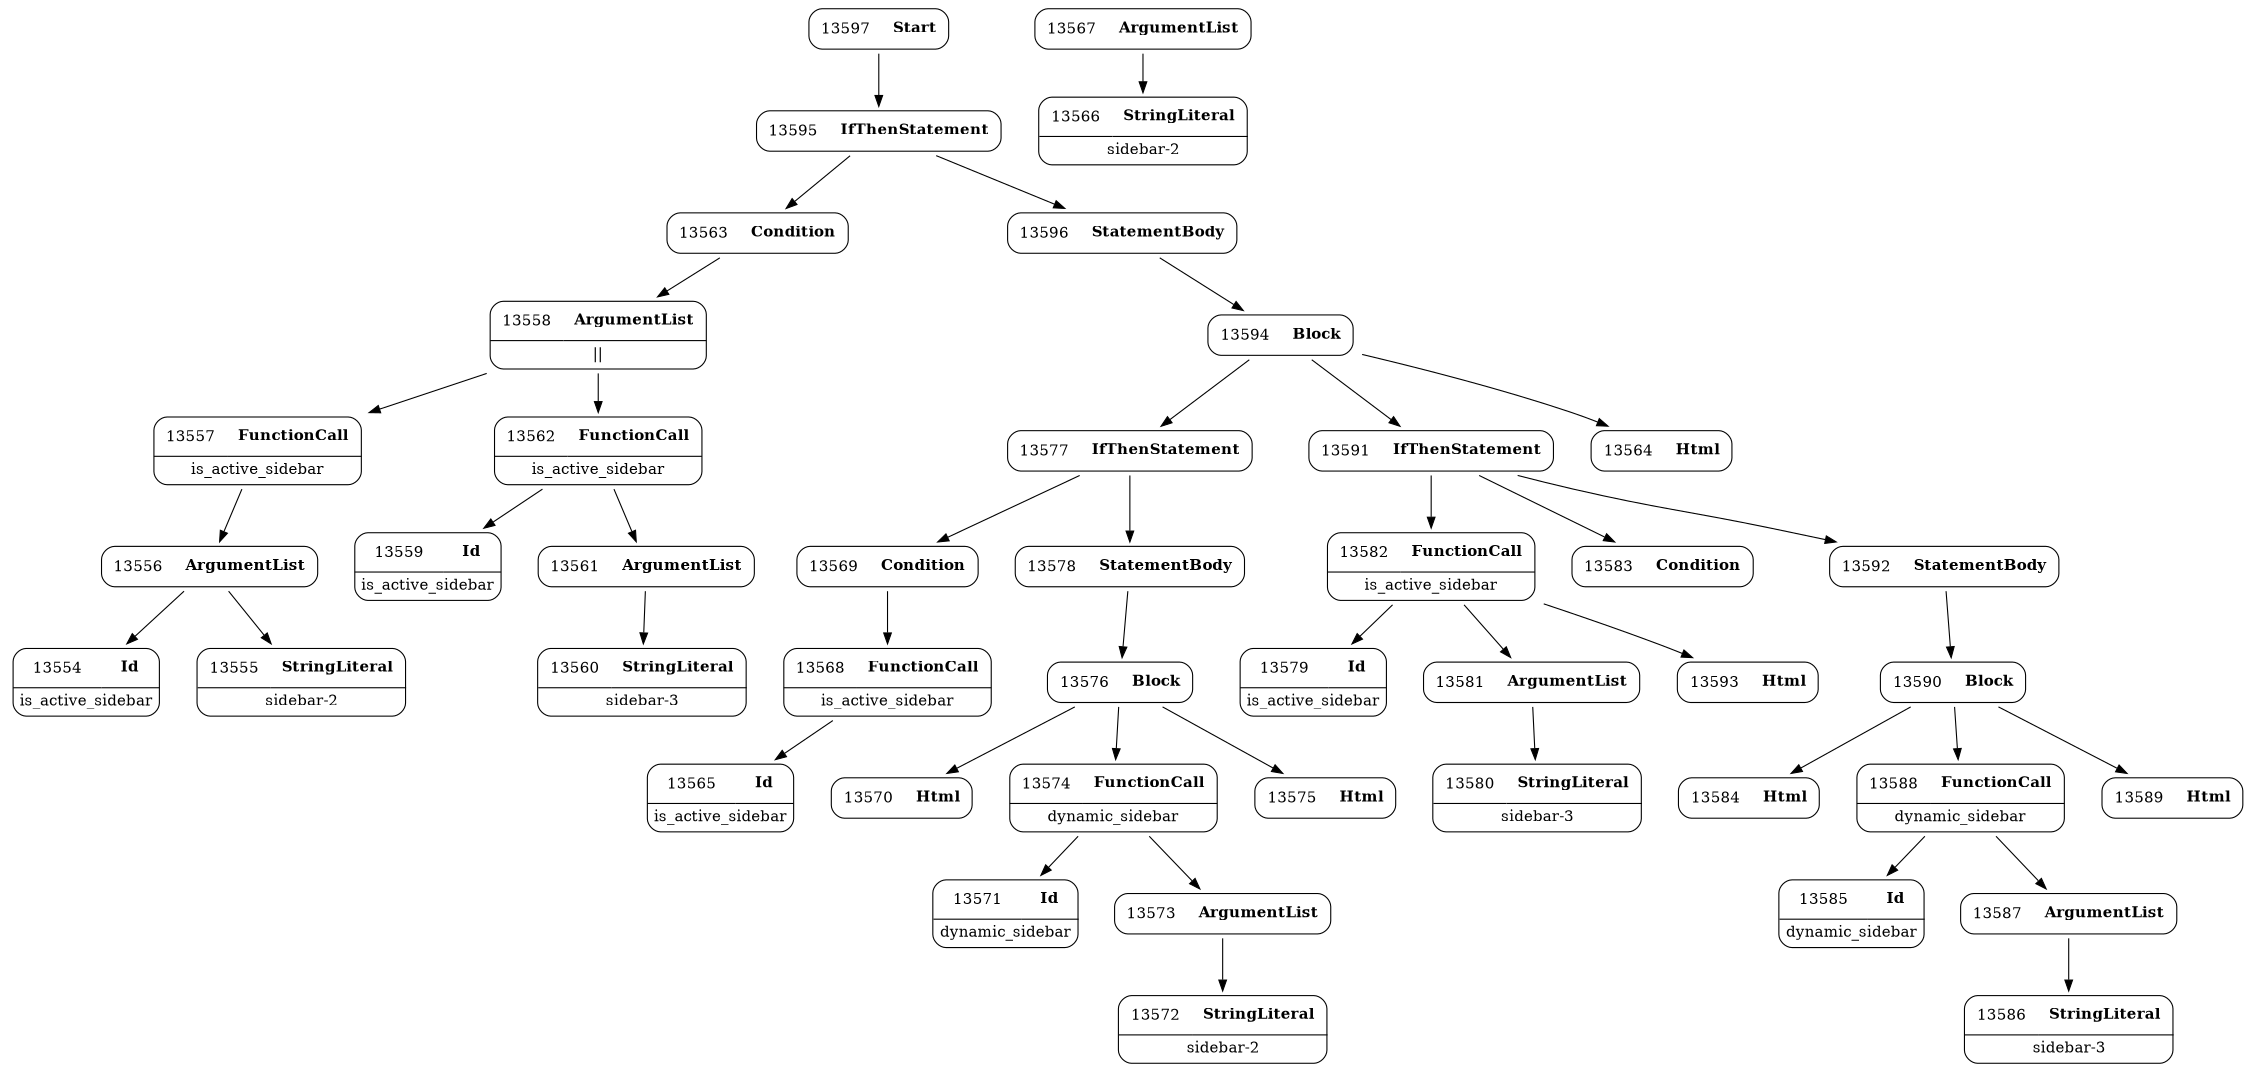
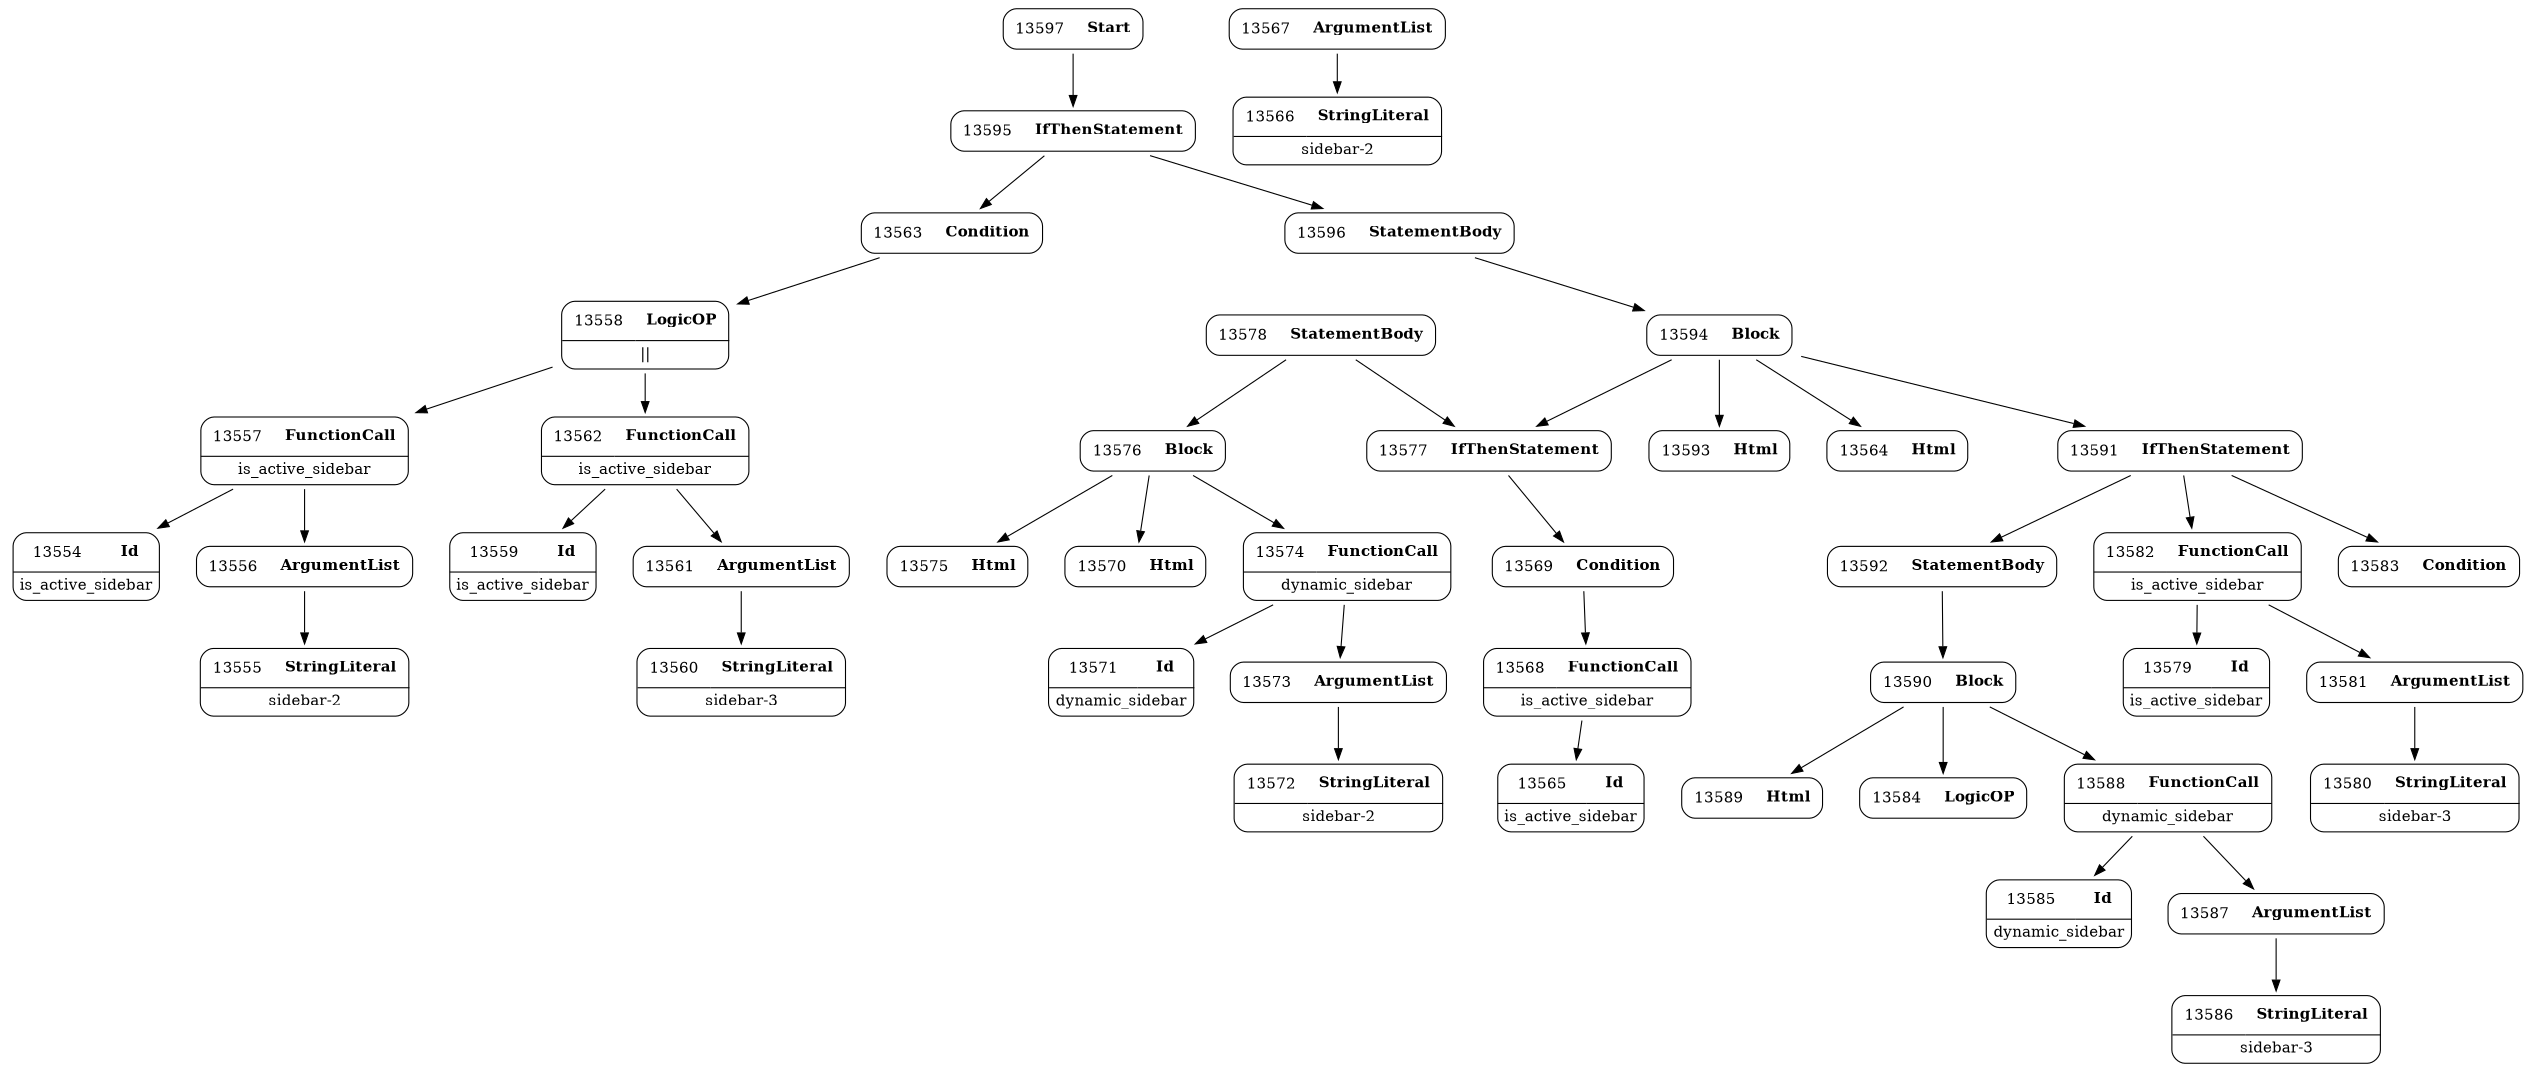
(634, 320) -> (682, 320)
(1130, 503) -> (1400, 390)
(159, 614) -> (200, 506)
(1613, 628) -> (1719, 387)
(1785, 797) -> (1980, 797)
